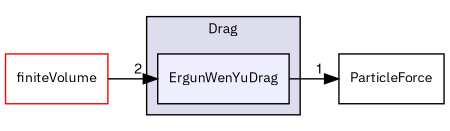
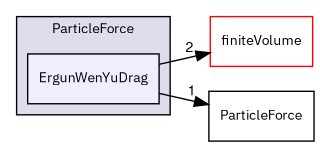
(223, 30) -> (93, 30)
(126, 79) -> (179, 60)
